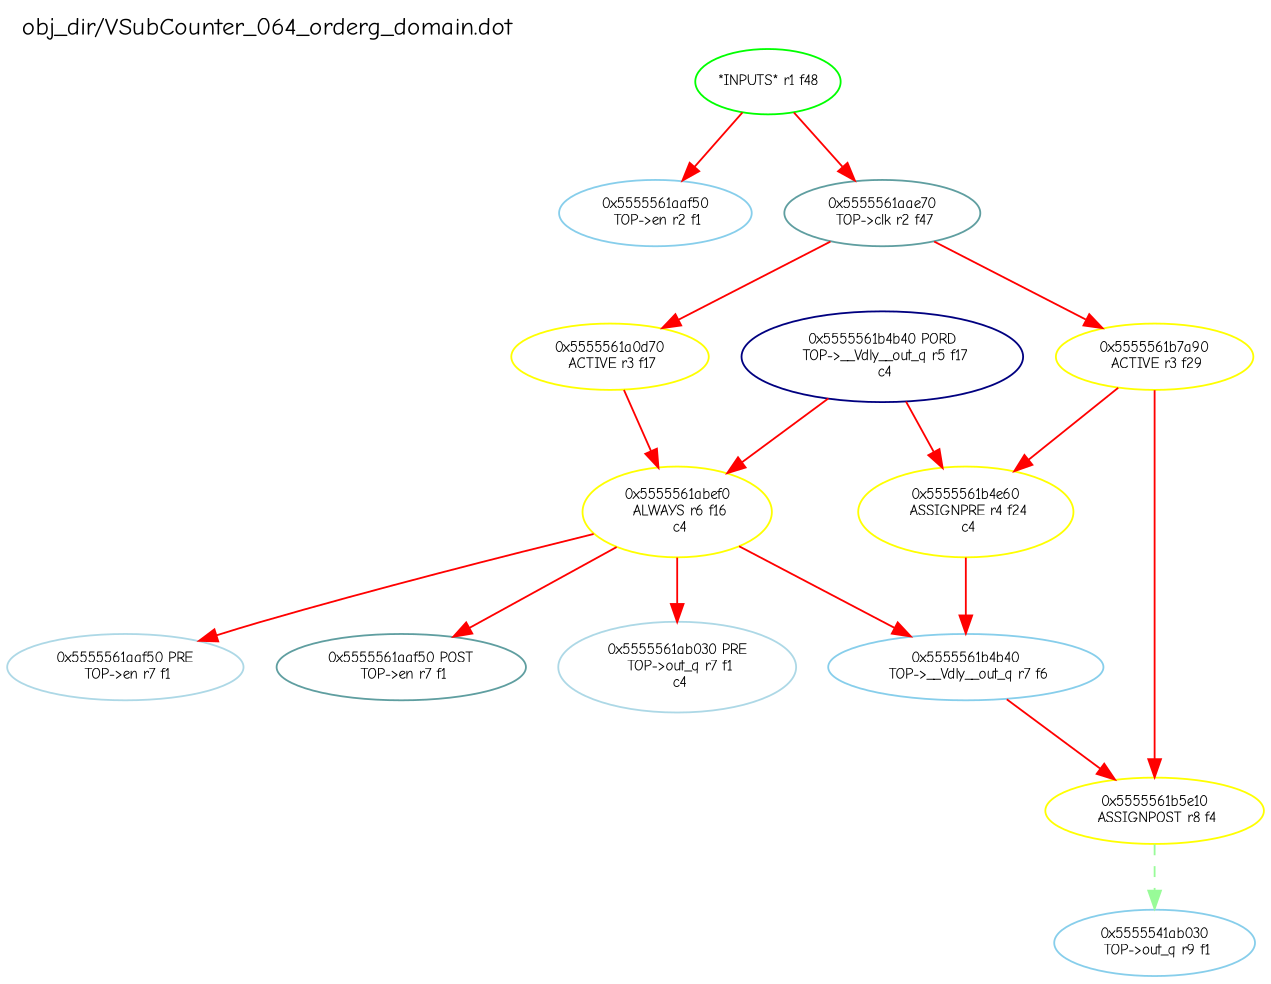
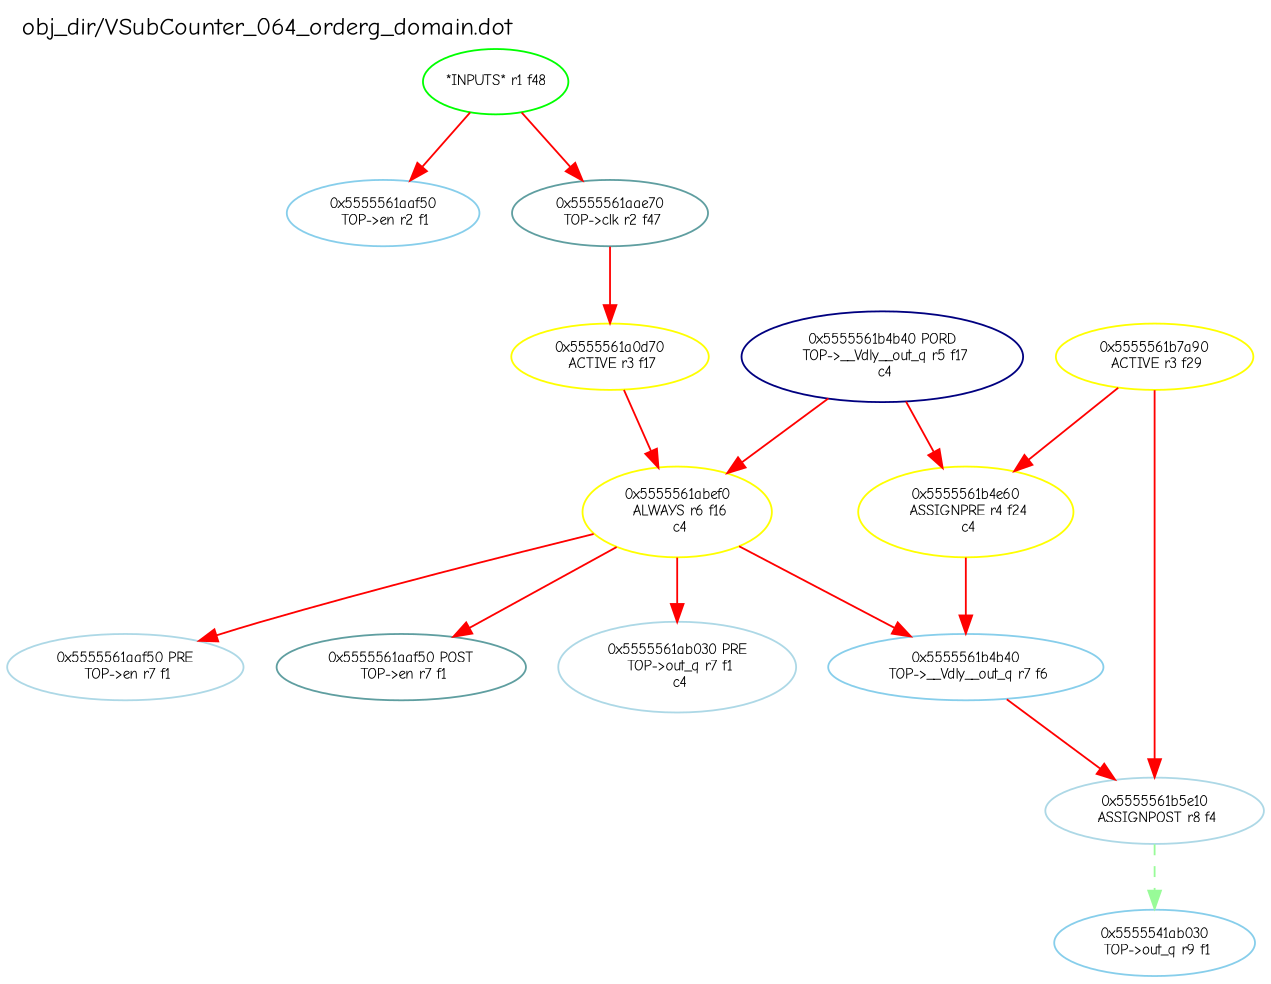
(1010, 281) -> none
(1155, 811) -> (1155, 811)
